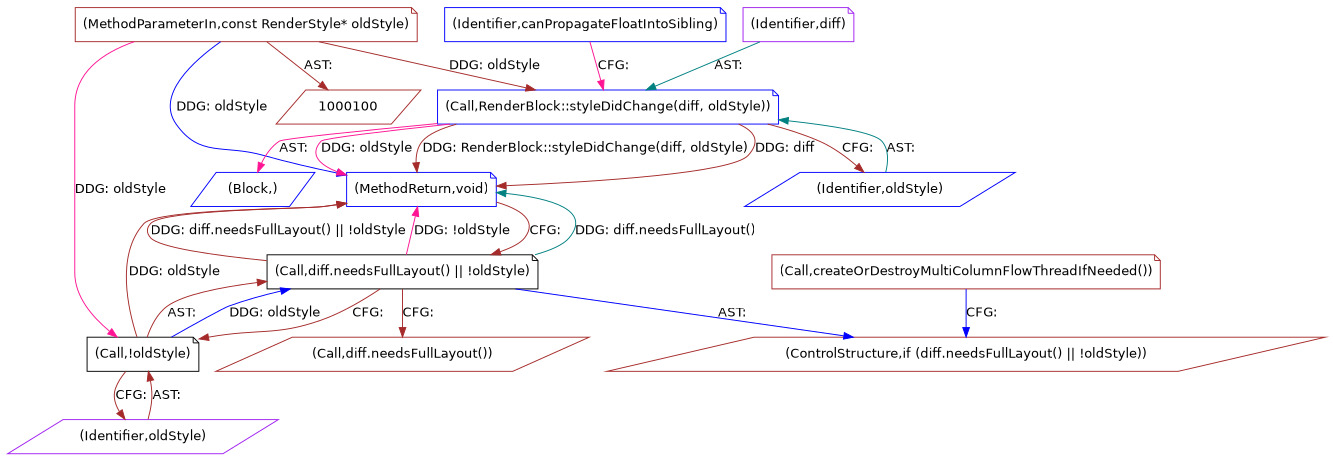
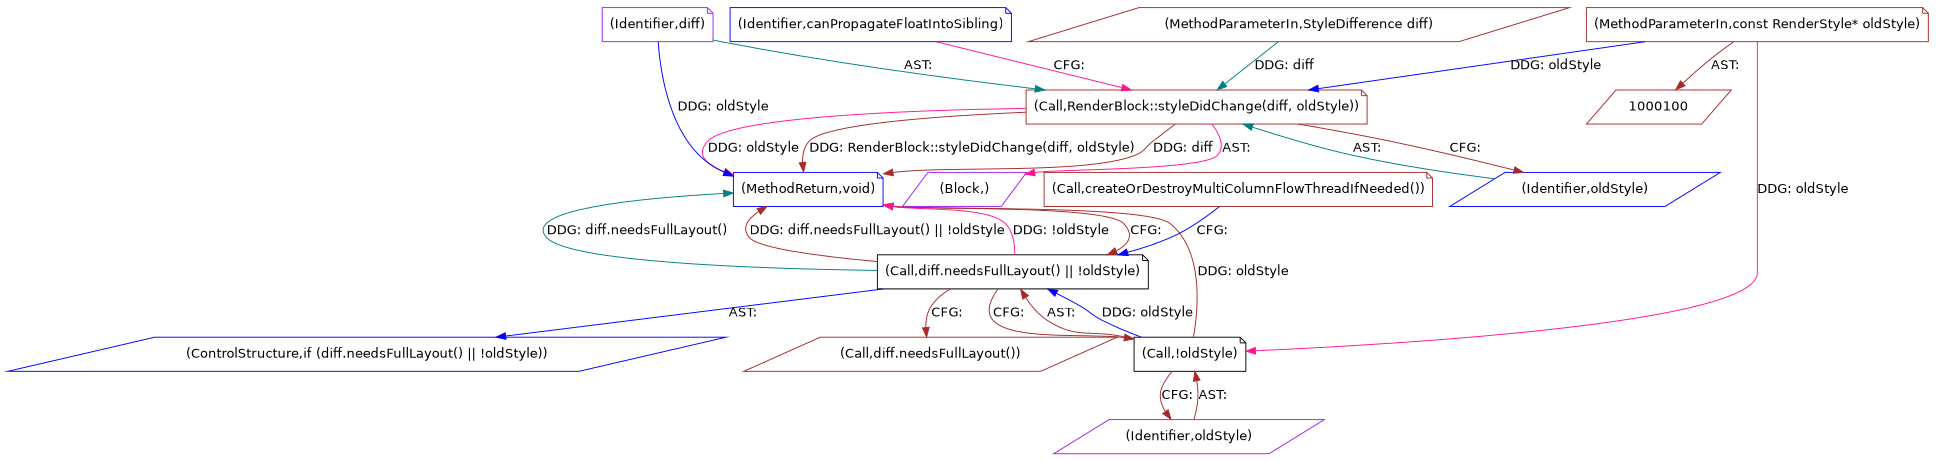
none -> (1299, 25)
(422, 65) -> (1482, 65)
(608, 107) -> (1197, 107)
(202, 145) -> (675, 117)
(253, 189) -> (965, 189)
(966, 308) -> (1172, 237)
(966, 354) -> (367, 354)
